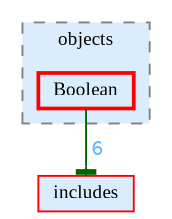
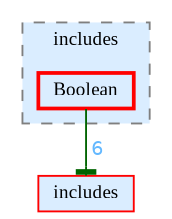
(86, 40) -> (86, 40)
